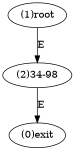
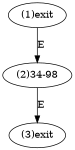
(37, 15) -> (37, 15)
(37, 135) -> (37, 135)
